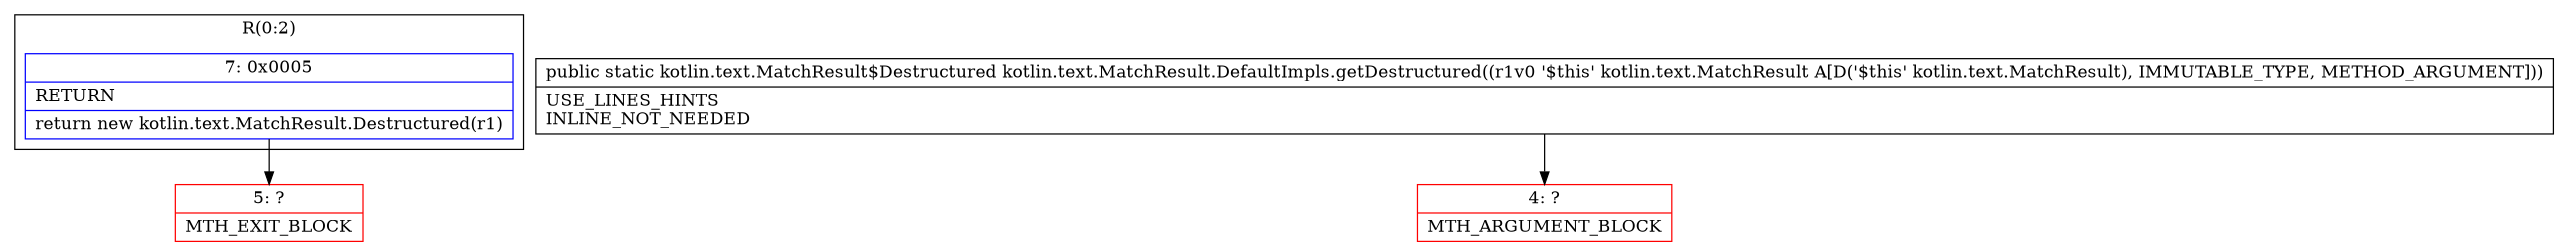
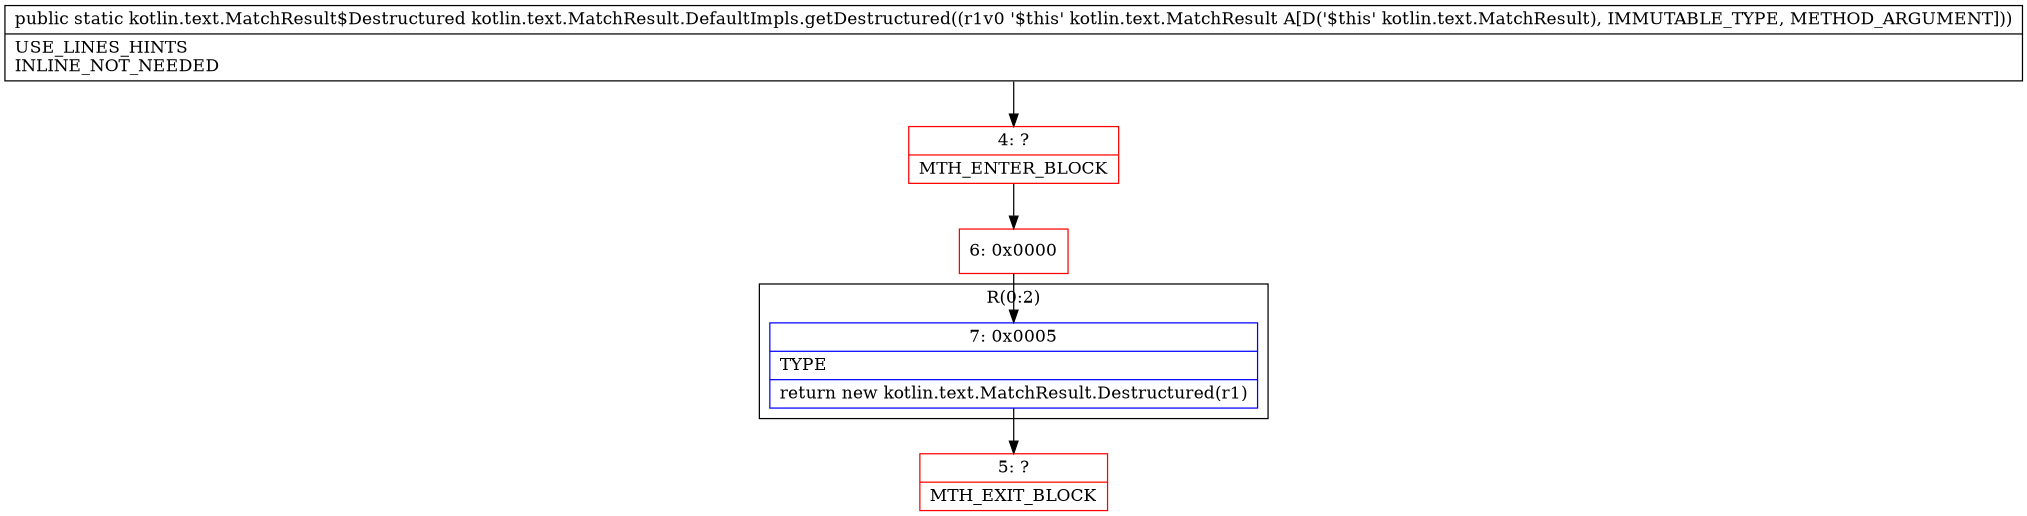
(75, 96) -> (804, 365)
(1545, 227) -> (1014, 169)
none -> (1014, 251)
